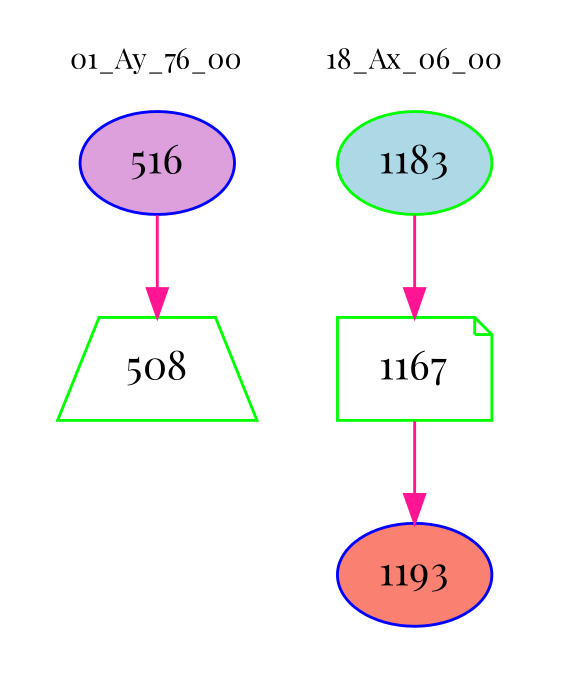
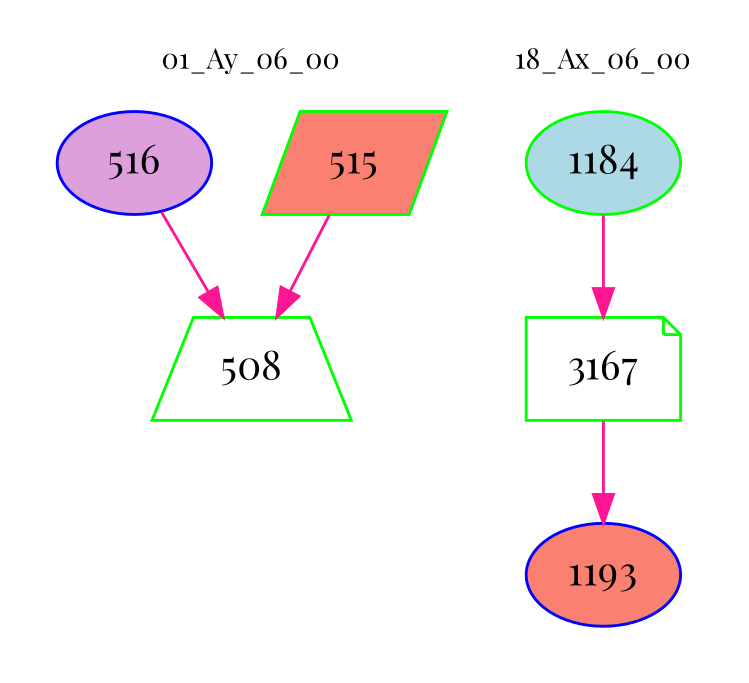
(157, 61) -> (252, 61)
none -> (355, 163)
(415, 163) -> (603, 163)
(415, 369) -> (603, 369)
